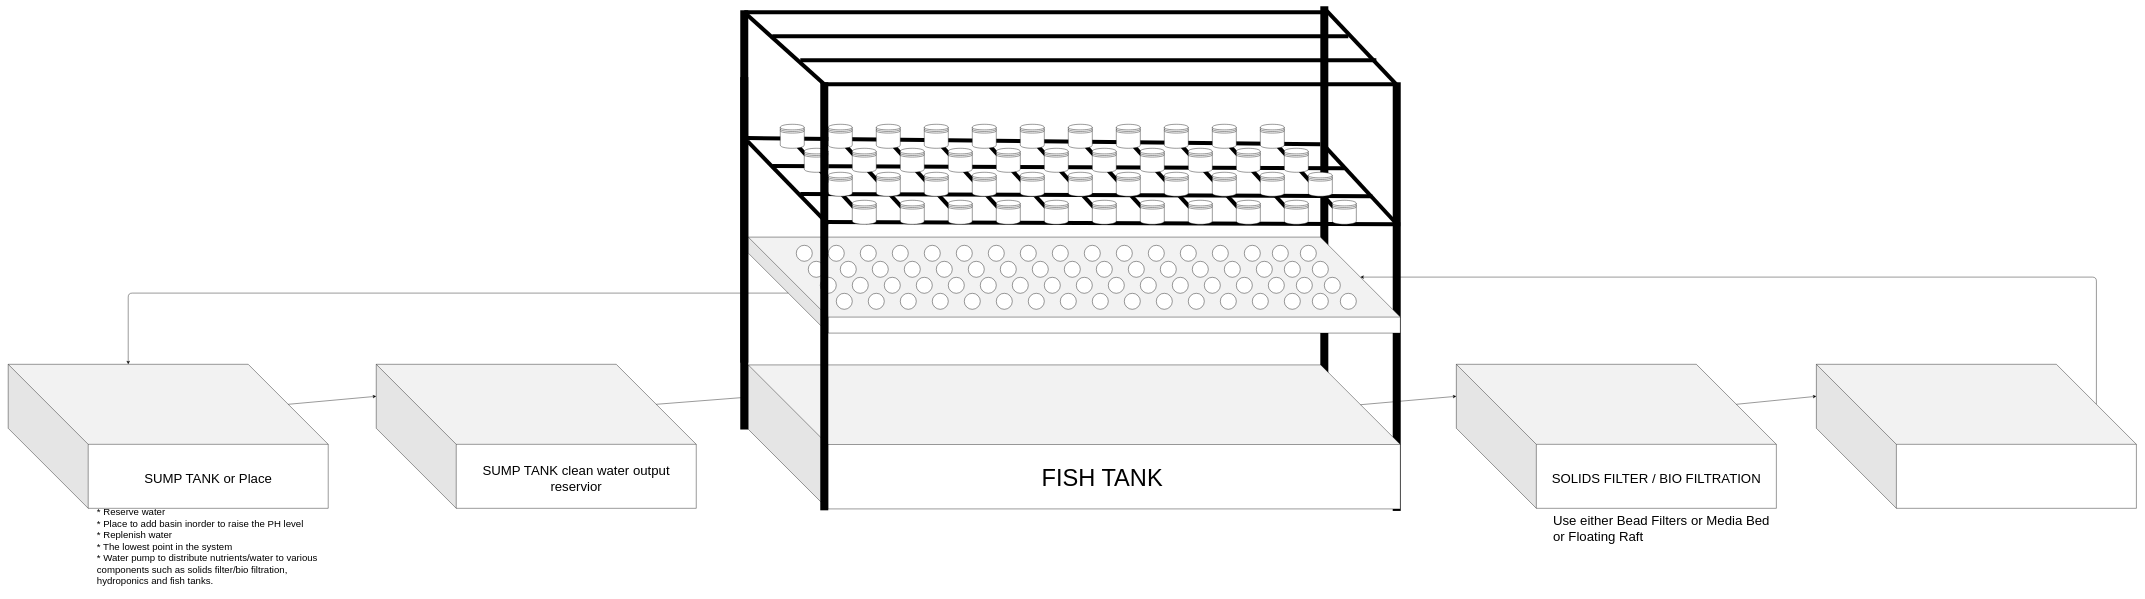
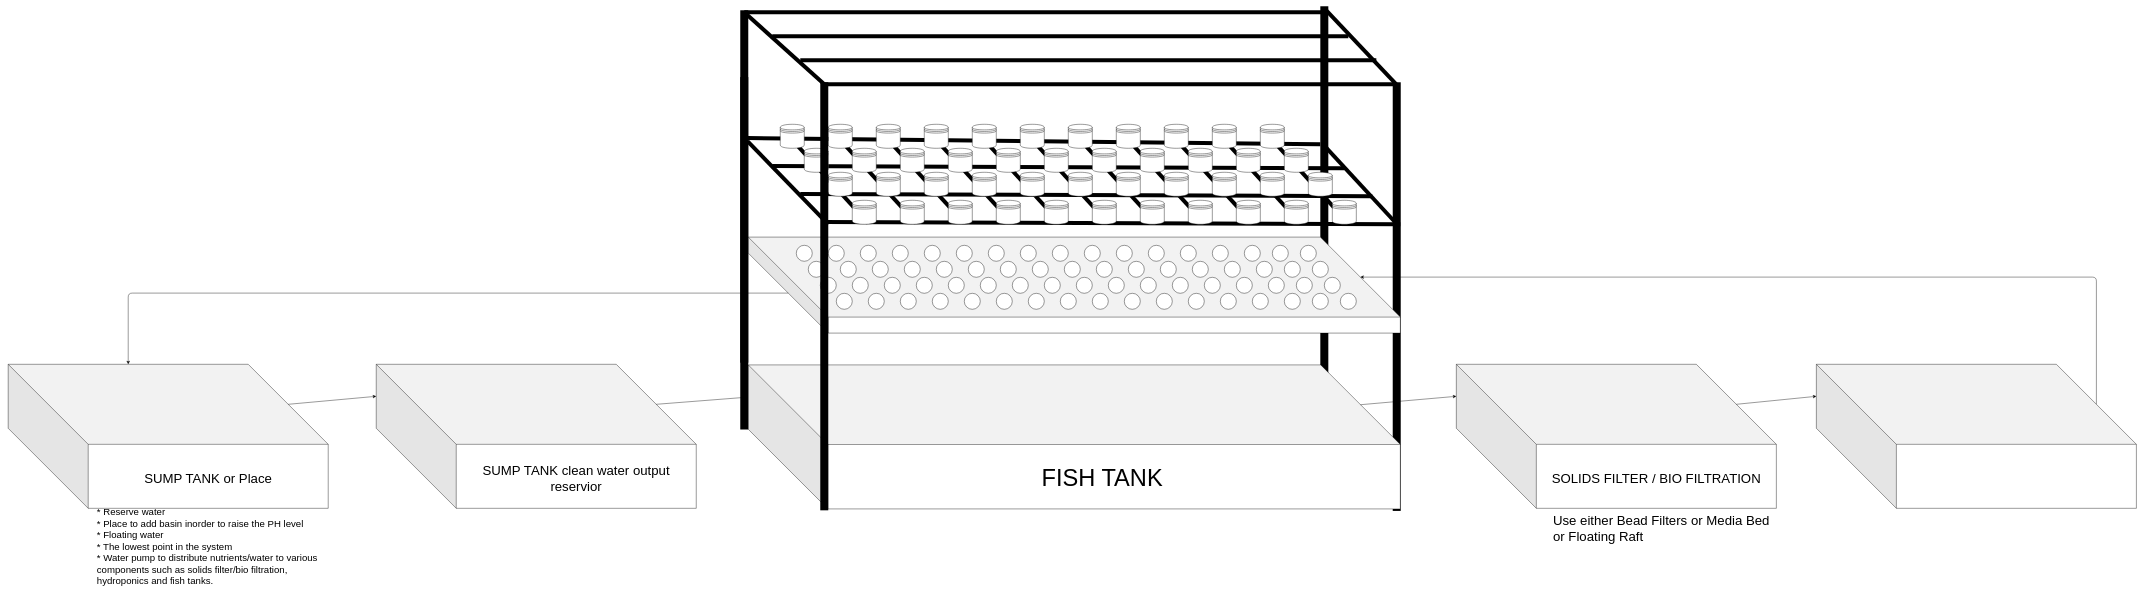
(211, 552) -> (211, 552)
